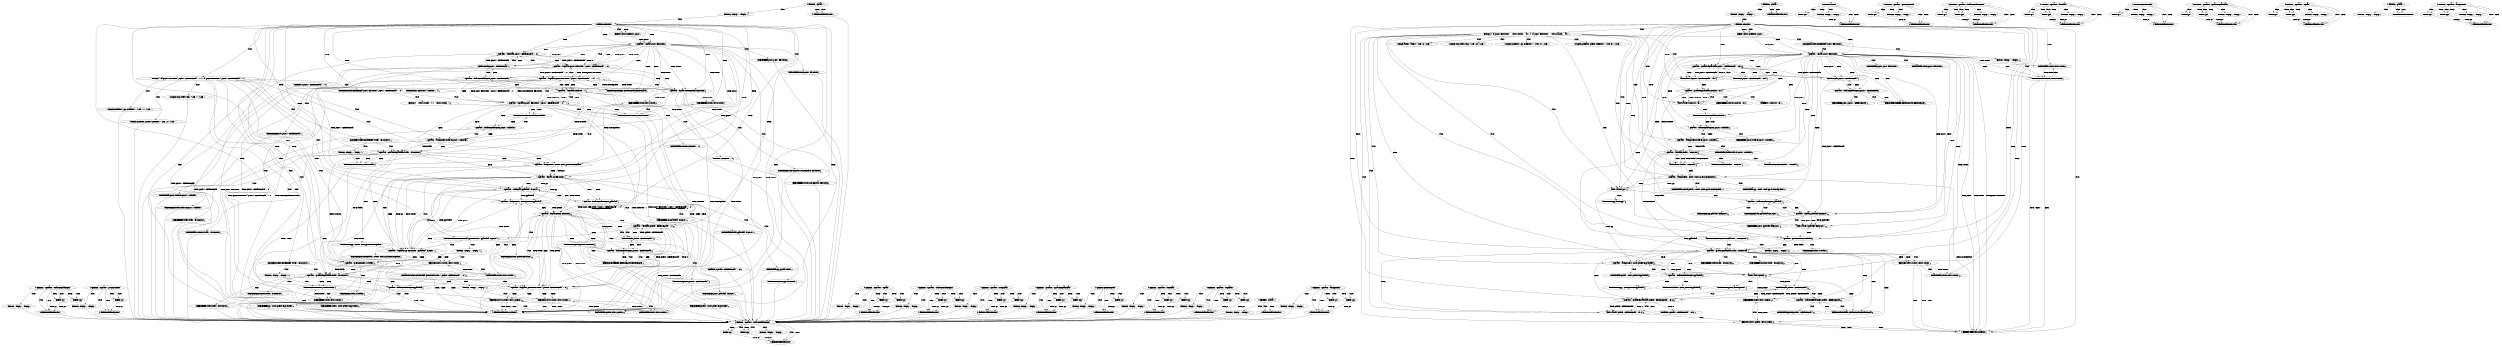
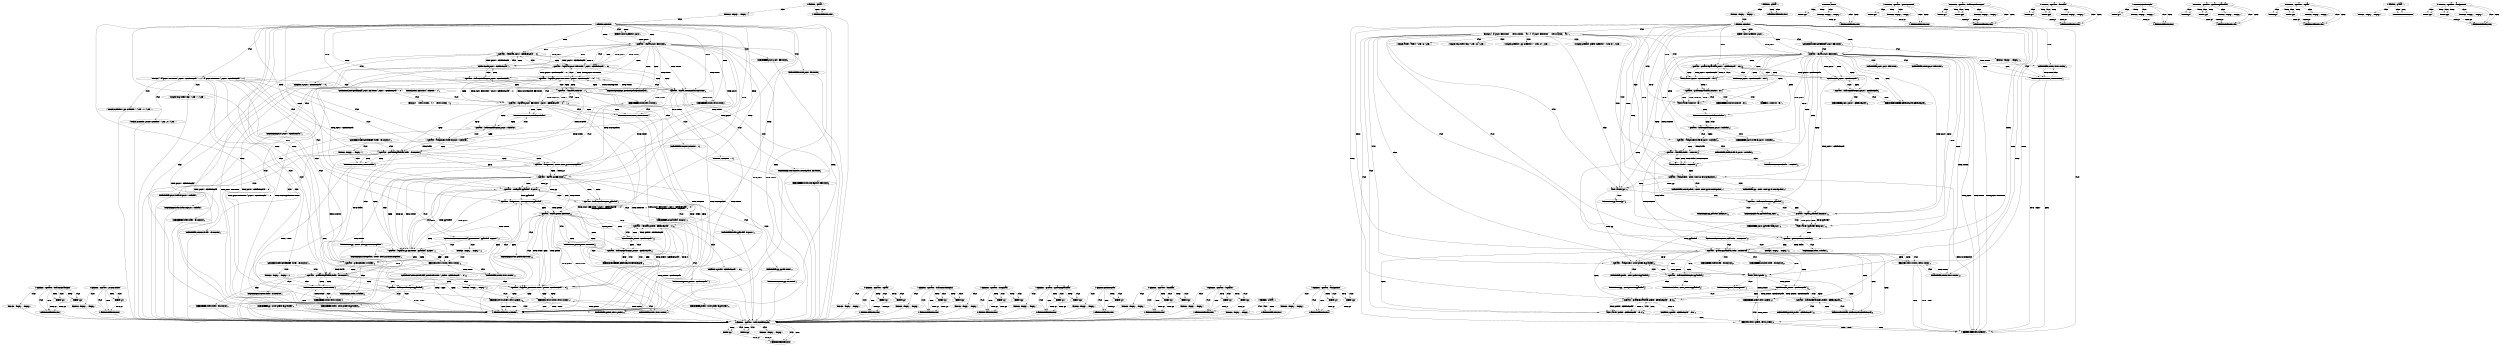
none -> (401, 59)
(1704, 85) -> (1704, 85)
none -> (628, 138)
(1727, 165) -> none
none -> (560, 231)
(574, 235) -> (704, 241)
(719, 294) -> none
